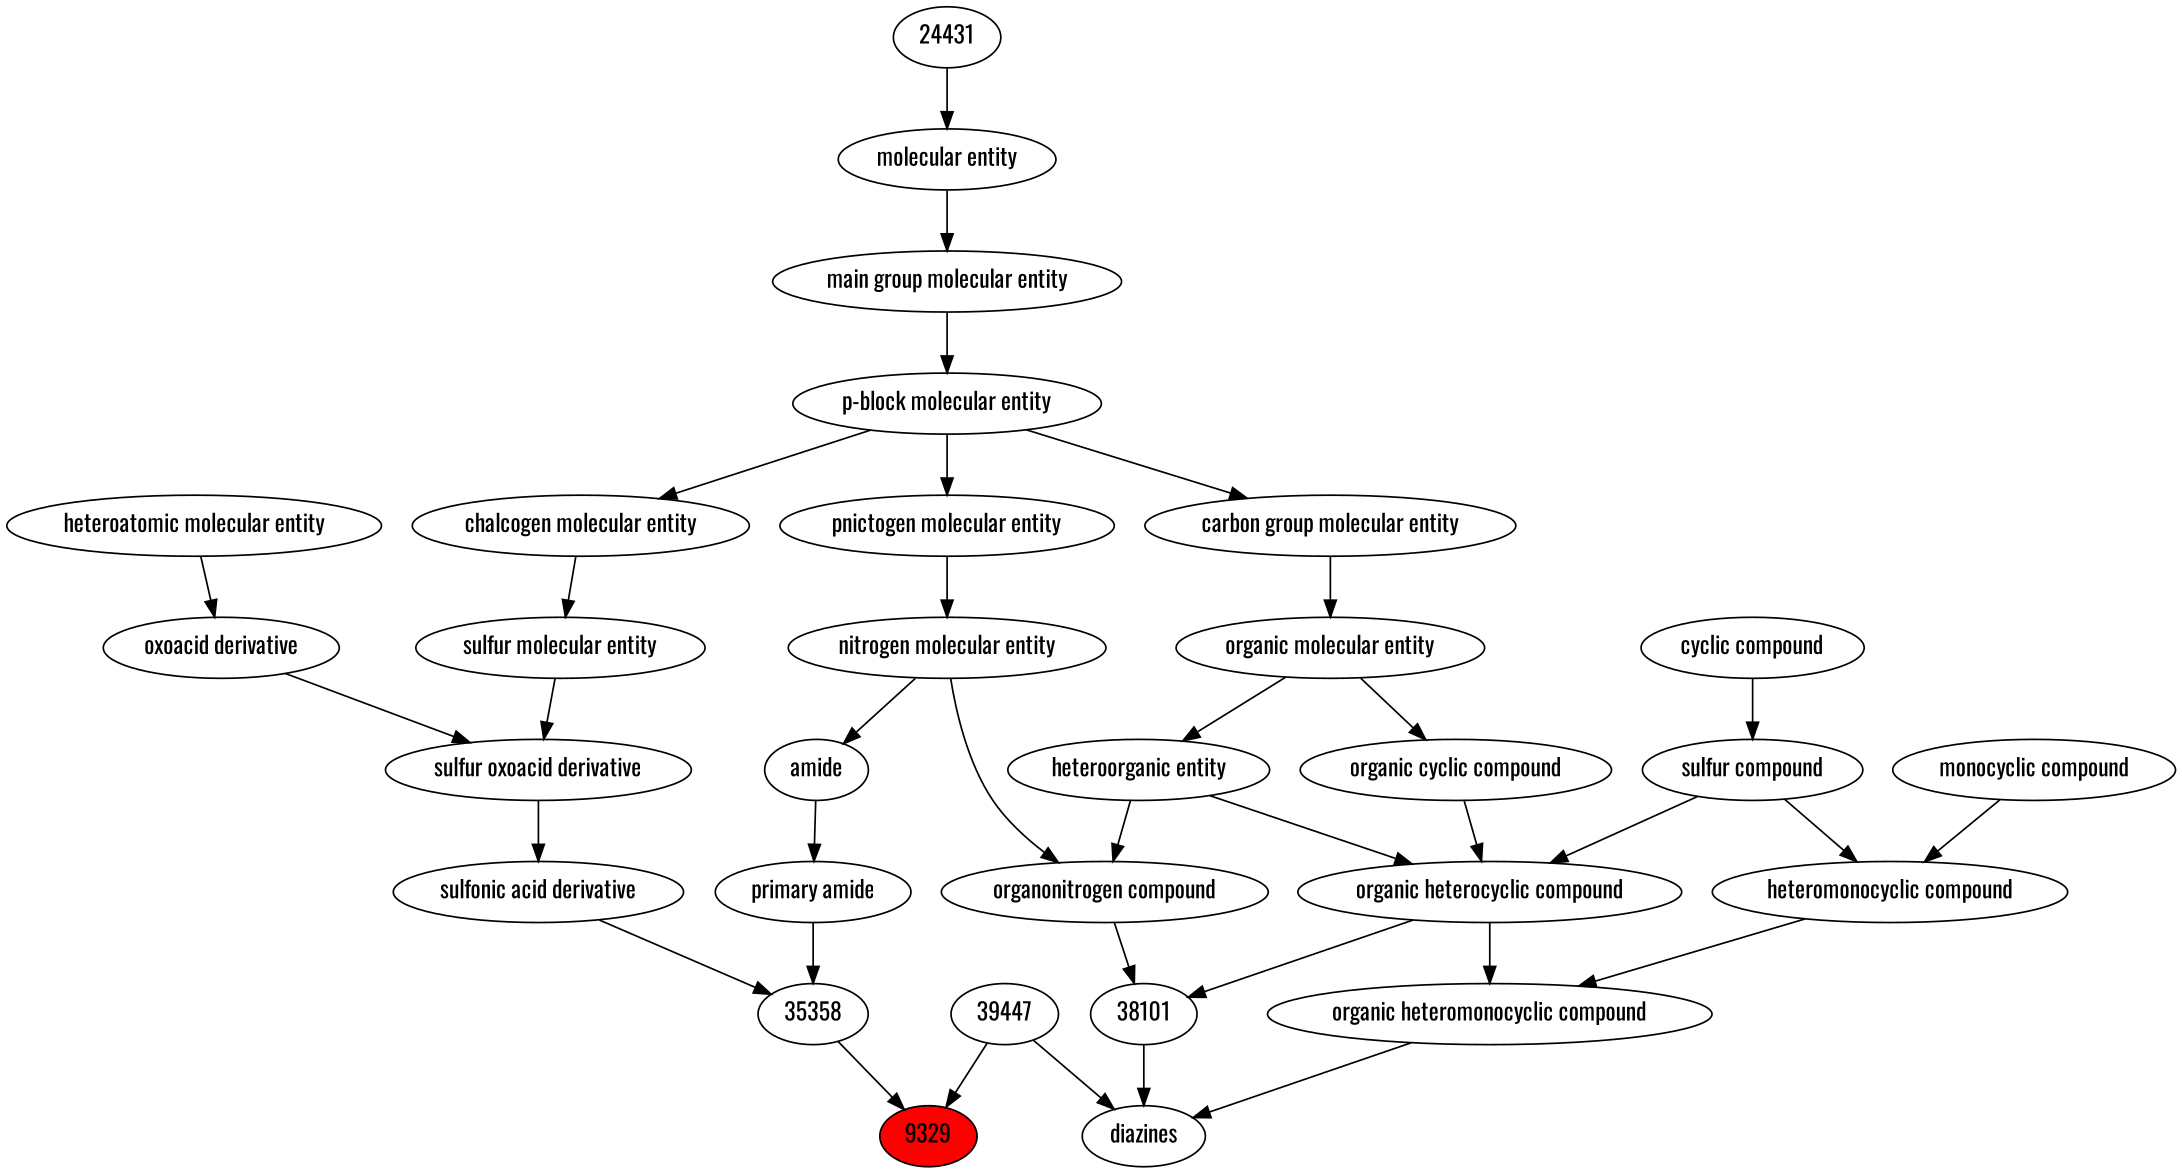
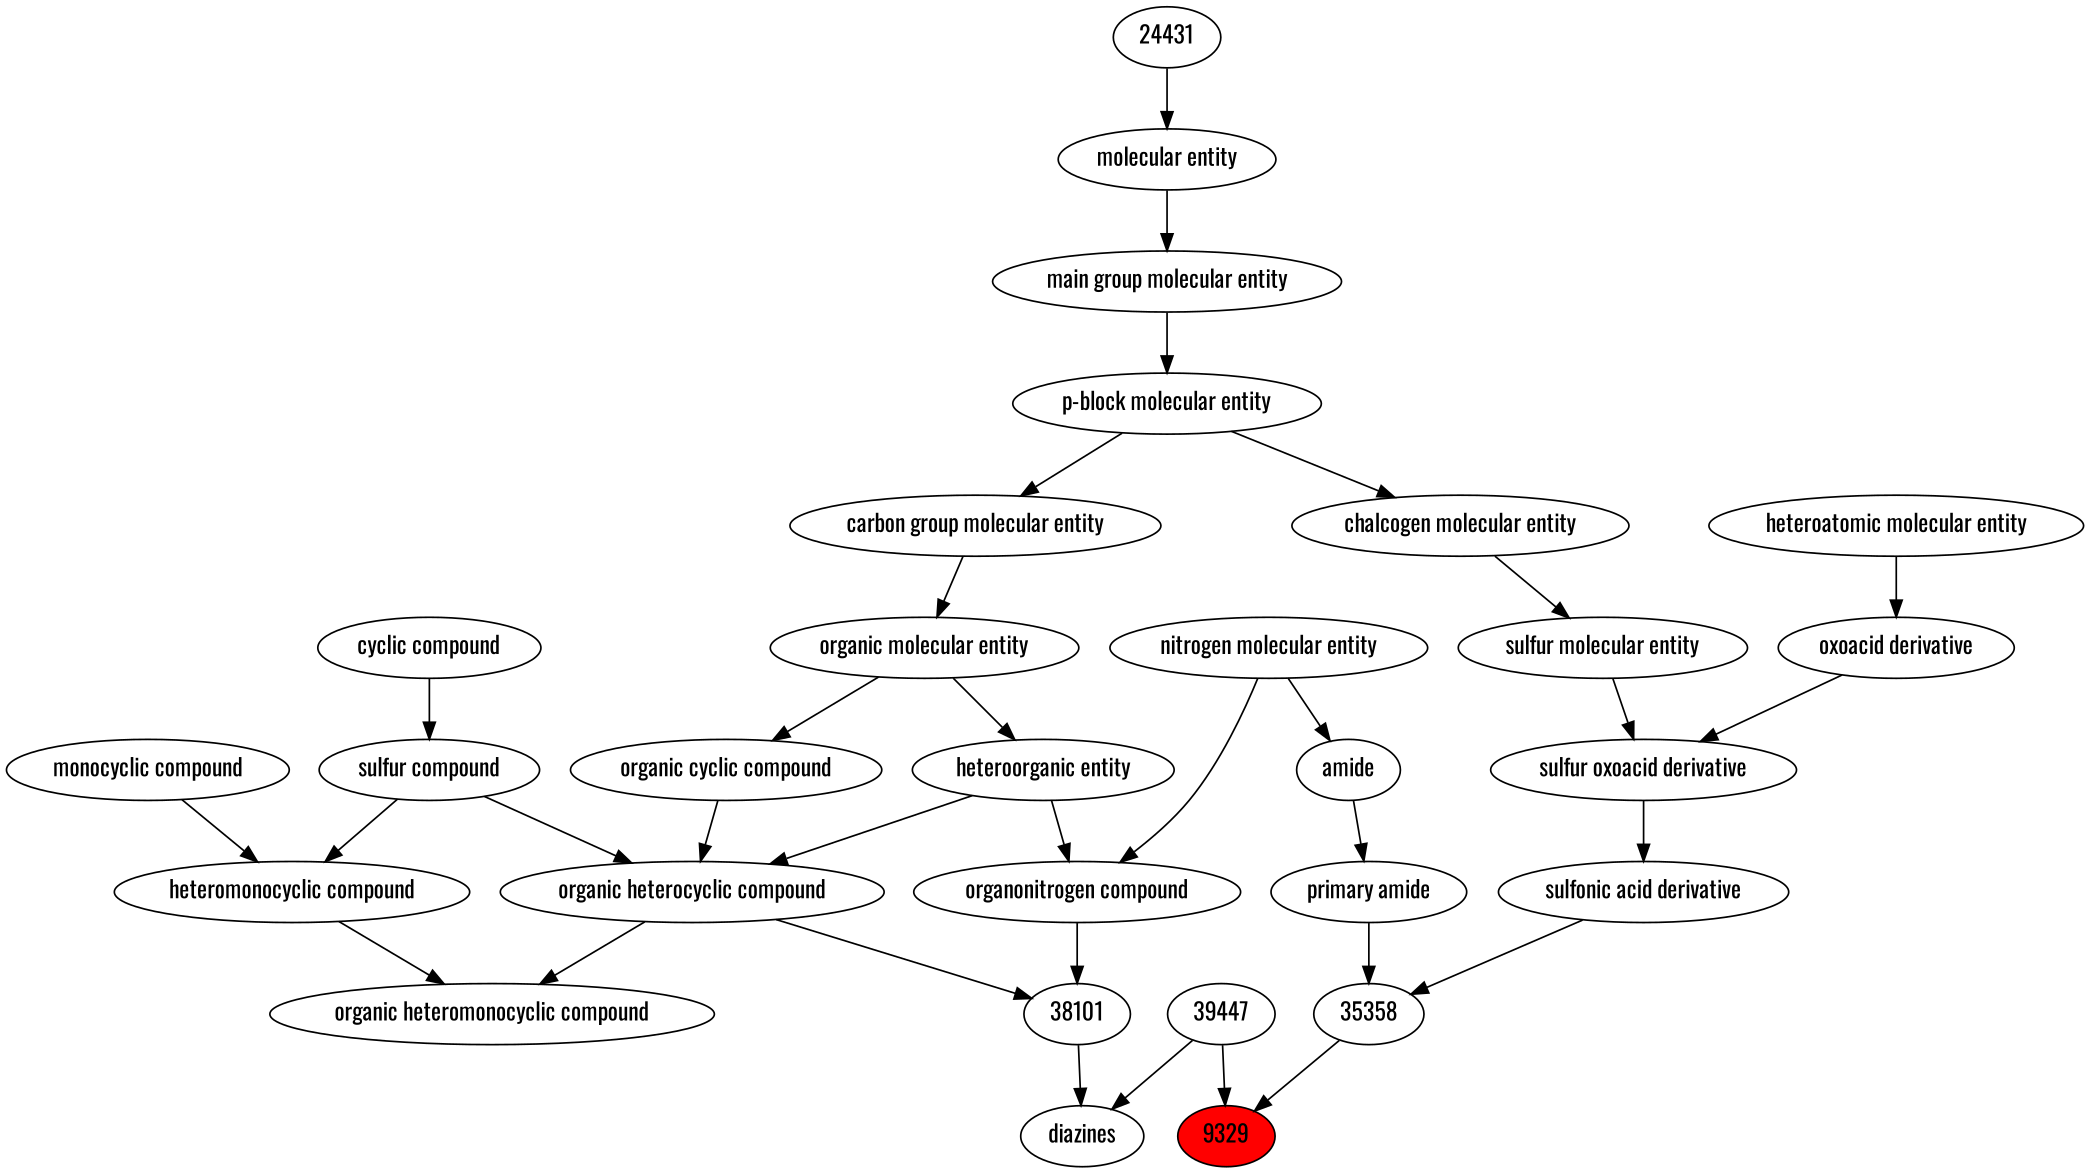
(947, 526) -> none
(1310, 1077) -> none
